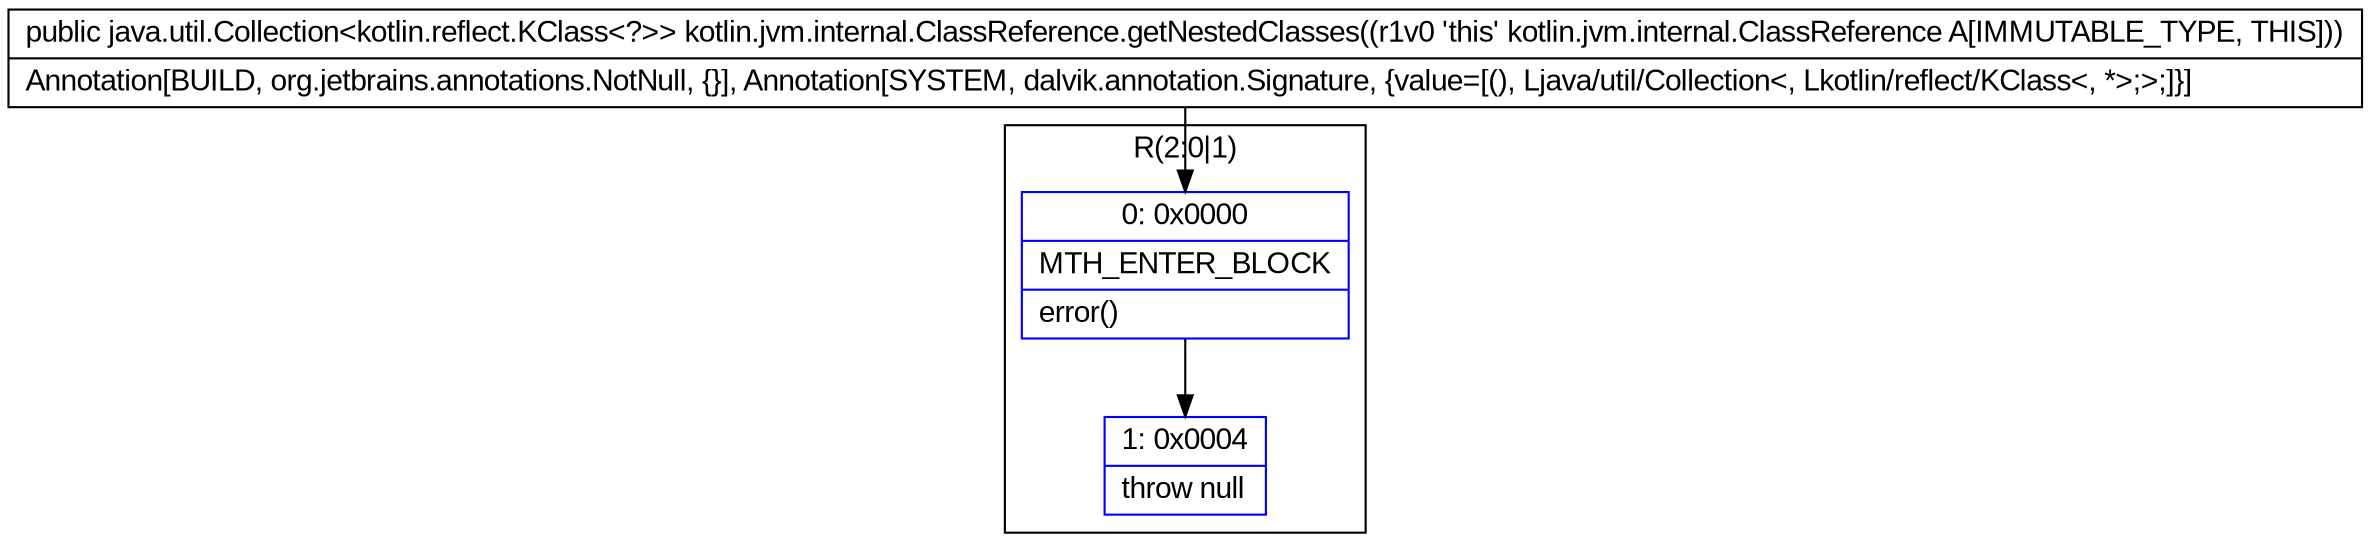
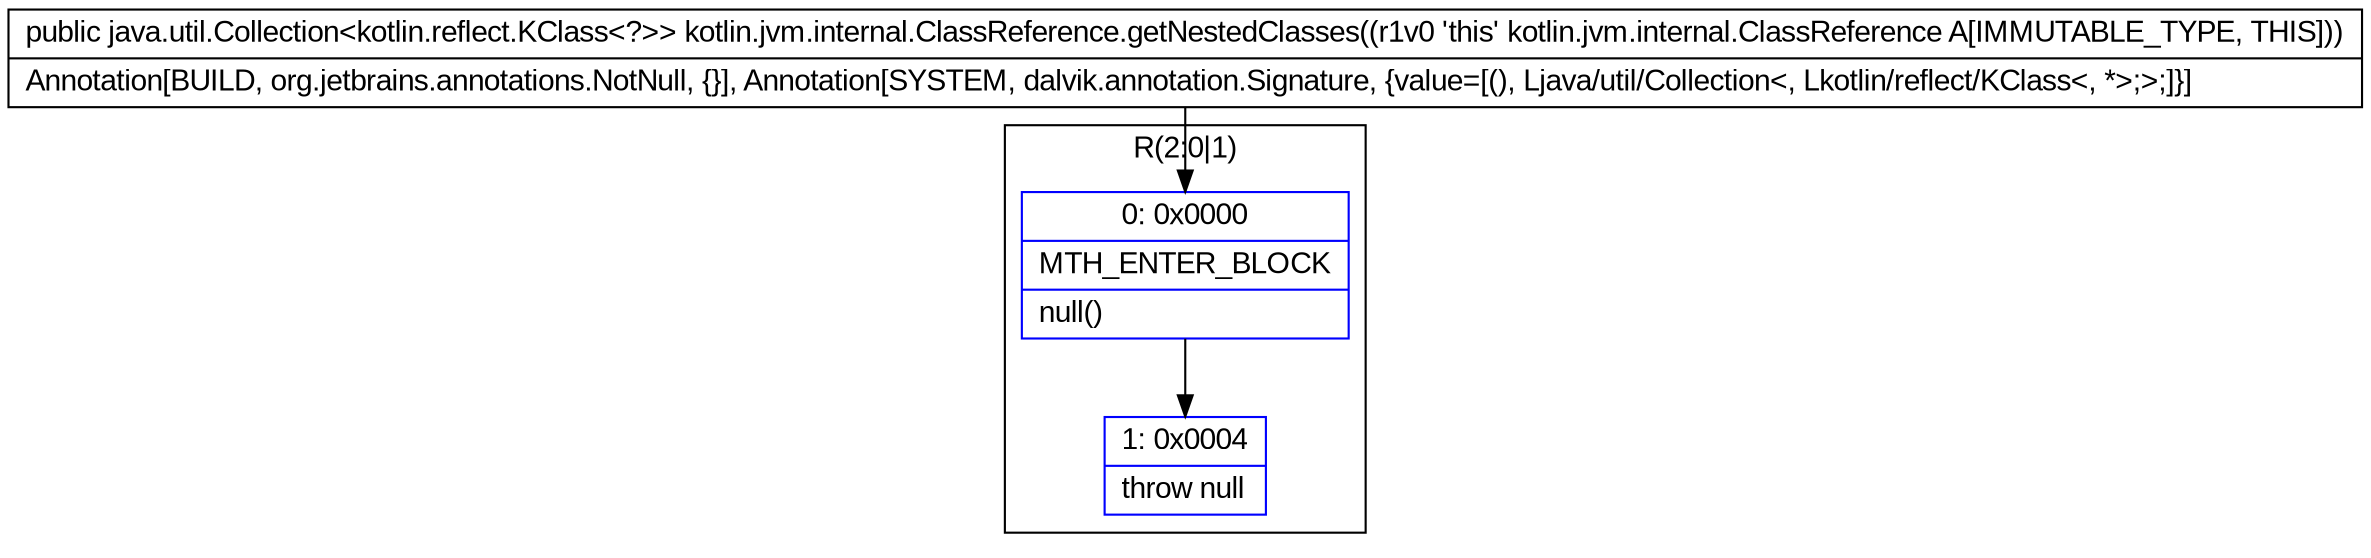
(1079, 313) -> (1072, 313)
